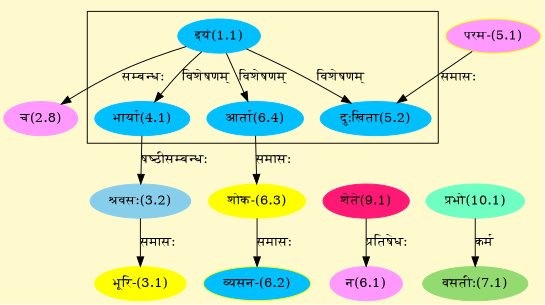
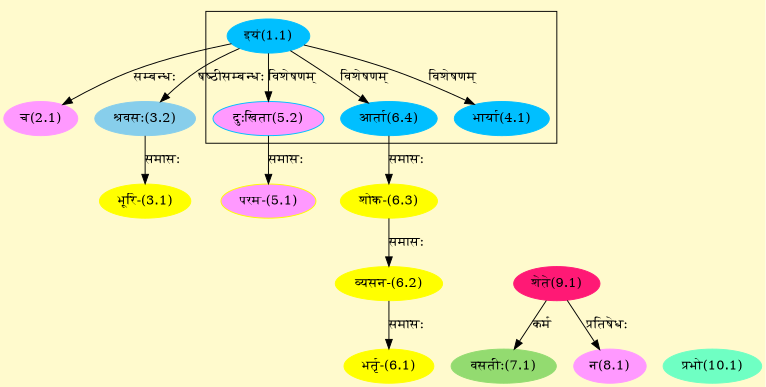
(432, 79) -> (268, 155)
(41, 119) -> (41, 119)
(376, 119) -> (268, 119)
(141, 155) -> (199, 70)
(475, 238) -> (533, 321)
(257, 284) -> (389, 284)
(366, 284) -> (610, 366)
none -> (389, 366)
